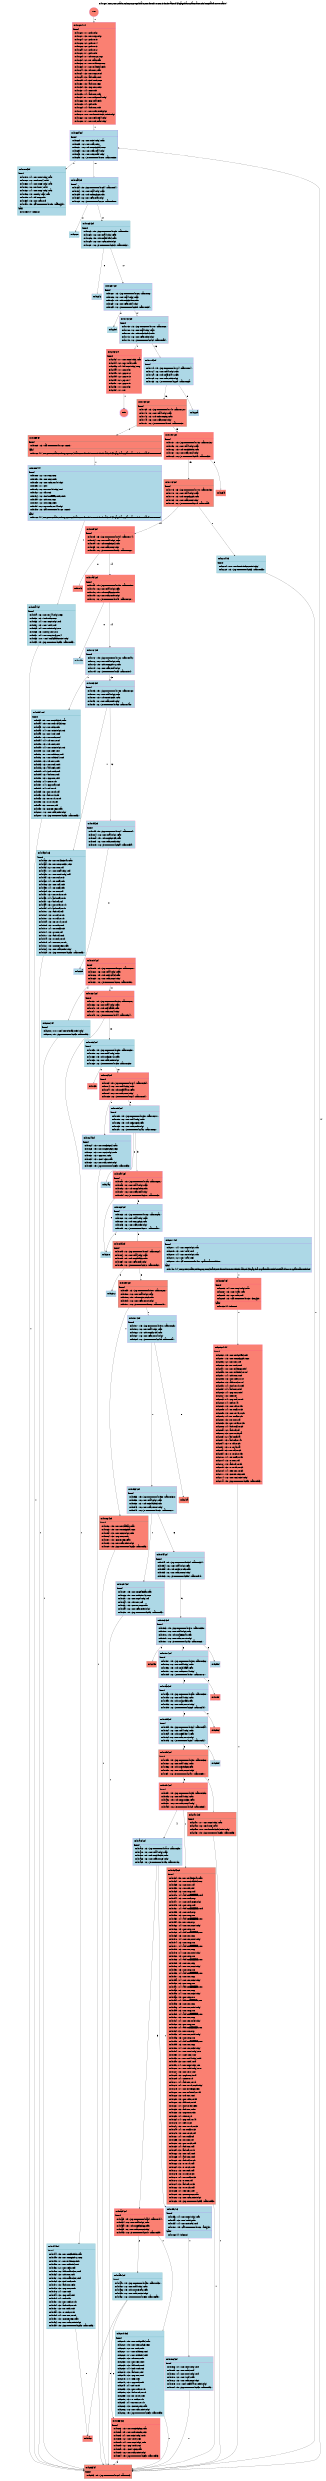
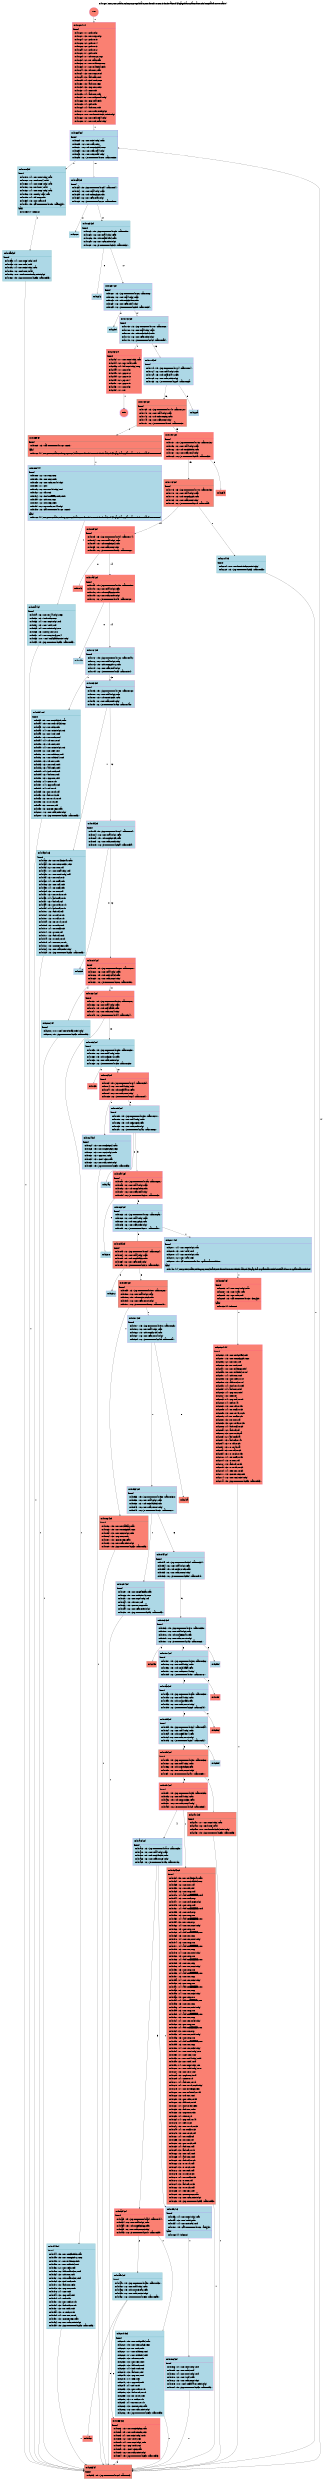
none -> (27, 266)
none -> (111, 902)
(110, 1240) -> (176, 1232)
(81, 2382) -> (59, 2400)
